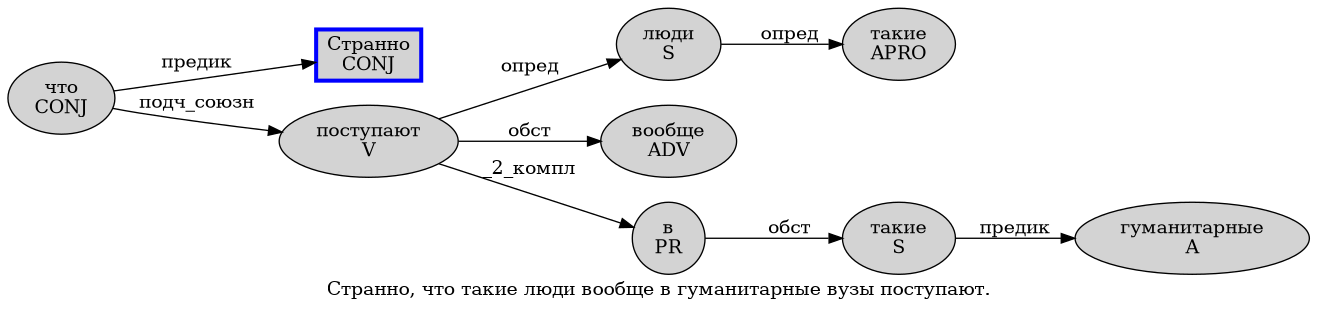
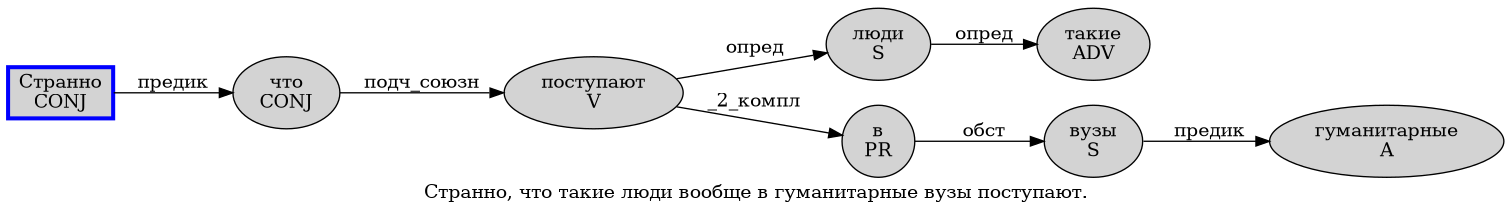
(899, 44) -> (1093, 44)
(208, 78) -> (167, 93)
(669, 141) -> none
(899, 238) -> (1093, 141)
